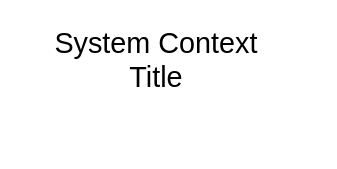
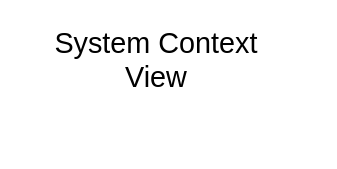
(156, 60) -> (156, 60)
